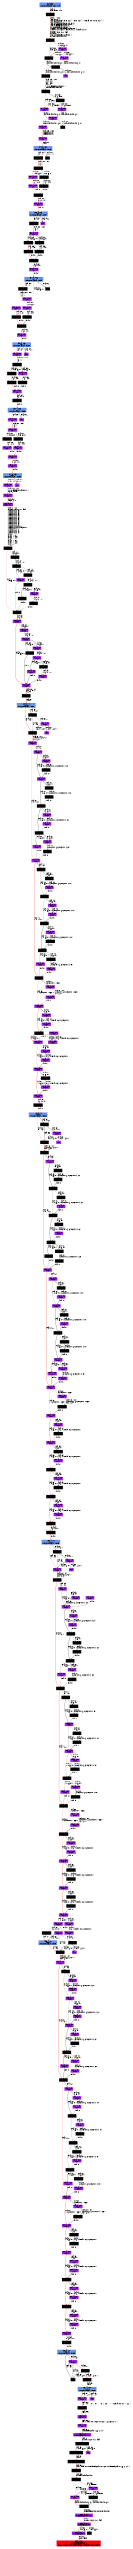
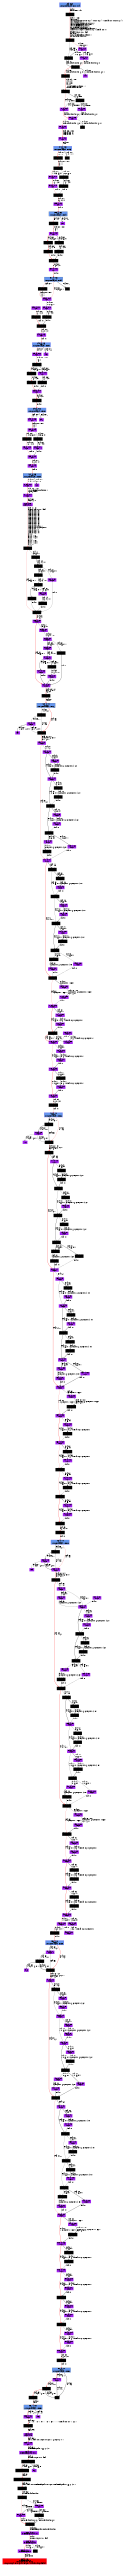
(51, 1936) -> (50, 1947)
